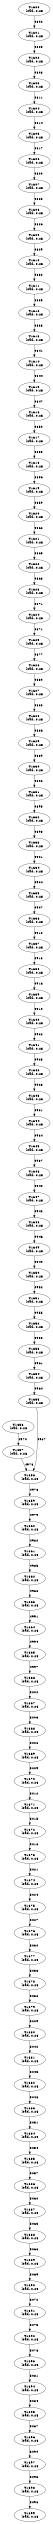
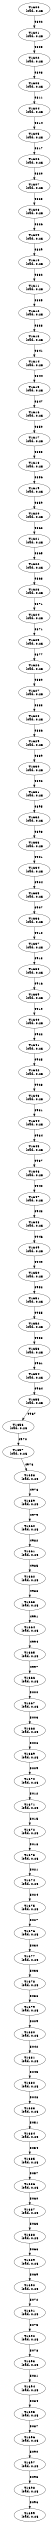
(37, 1438) -> (27, 1413)
